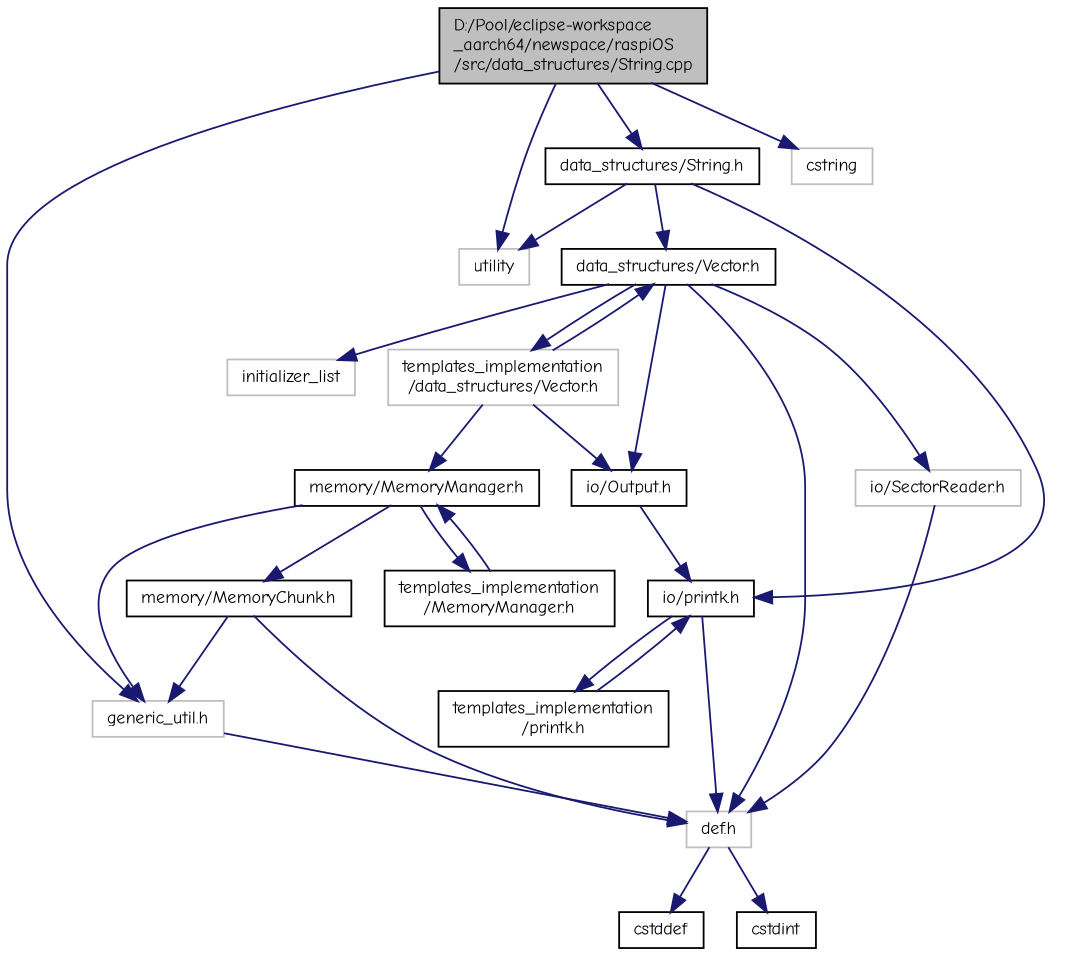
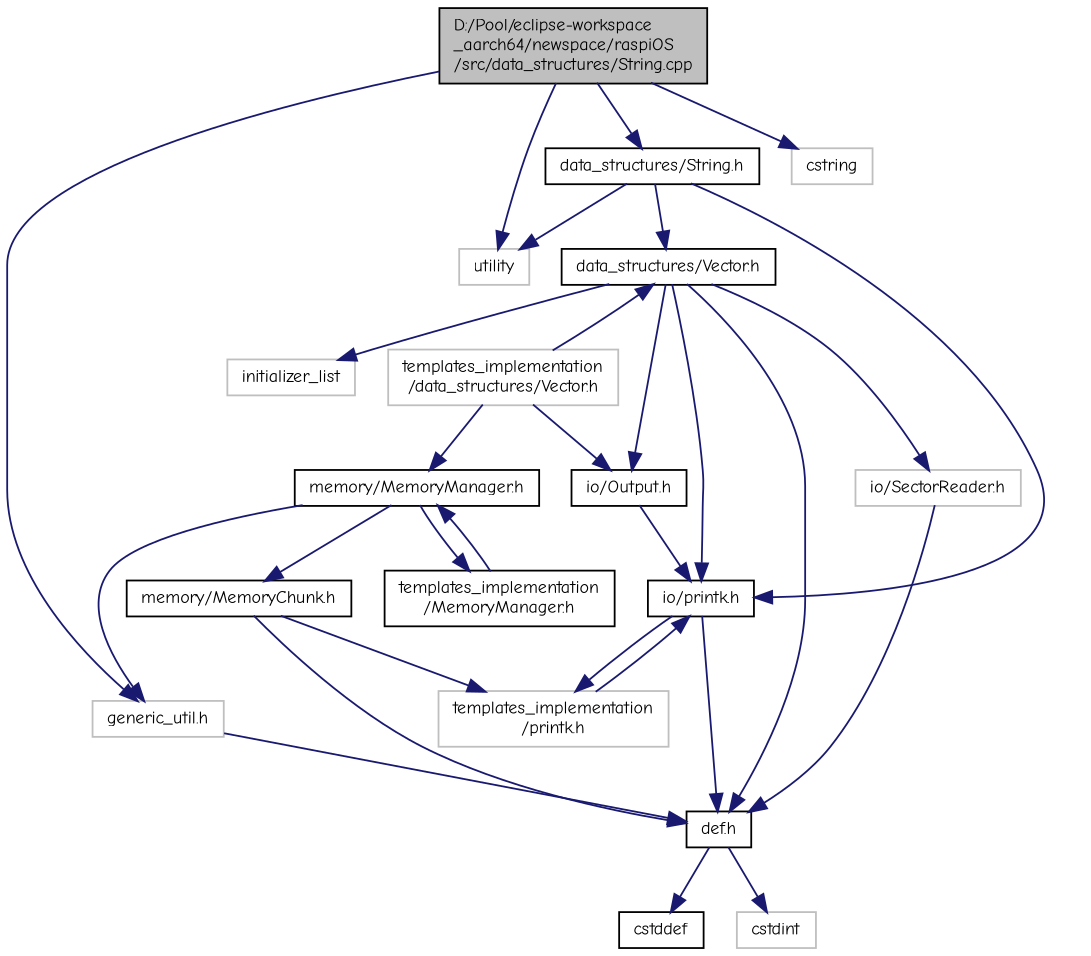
(591, 311) -> (697, 423)
(204, 651) -> (375, 651)
(554, 719) -> (554, 719)
(719, 829) -> (719, 829)
(776, 930) -> (776, 930)
